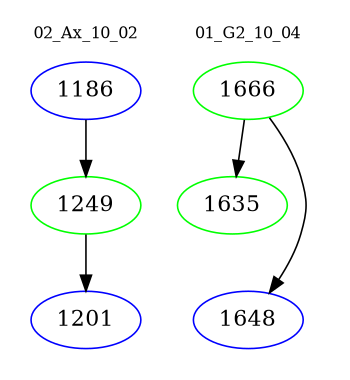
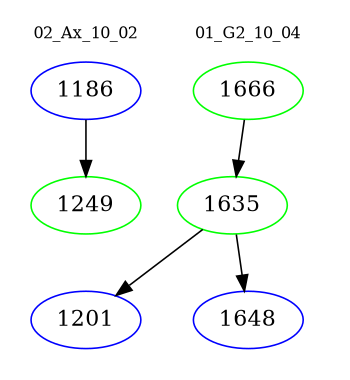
(305, 197) -> (239, 255)
(86, 255) -> (175, 250)
